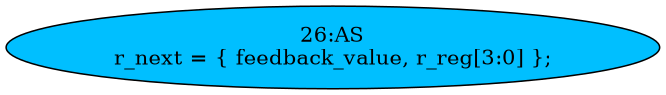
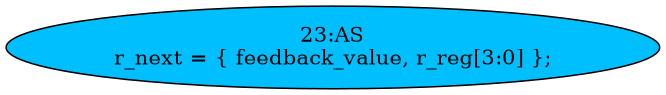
(333, 47) -> (333, 47)
